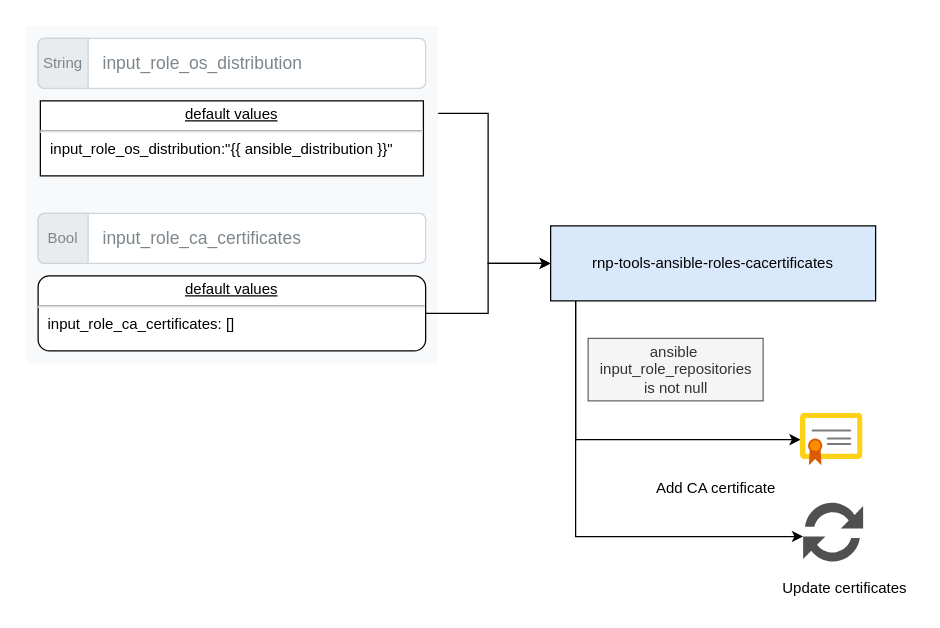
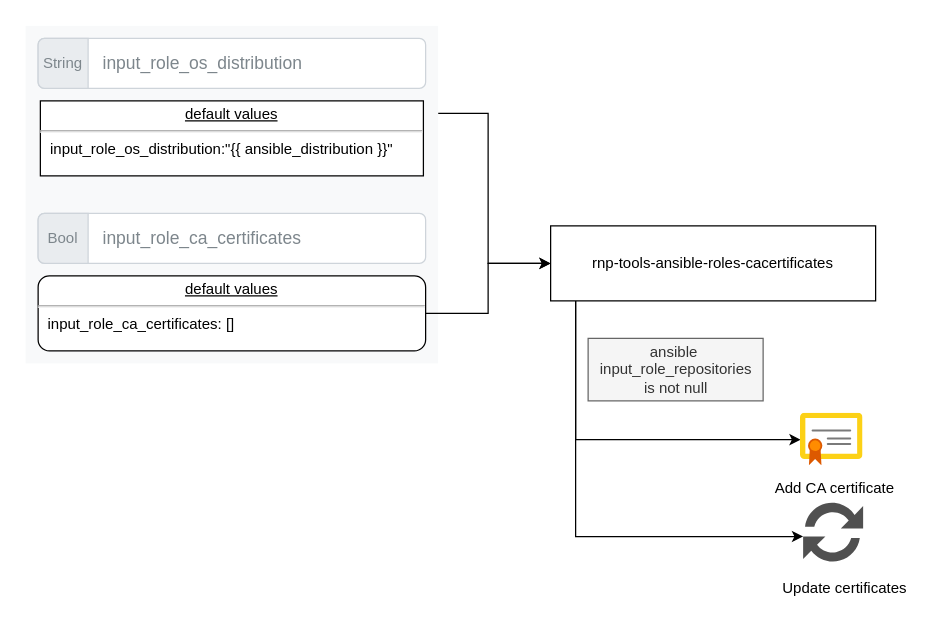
(543, 263) -> (543, 263)
(713, 263) -> (713, 263)
(716, 488) -> (834, 488)
